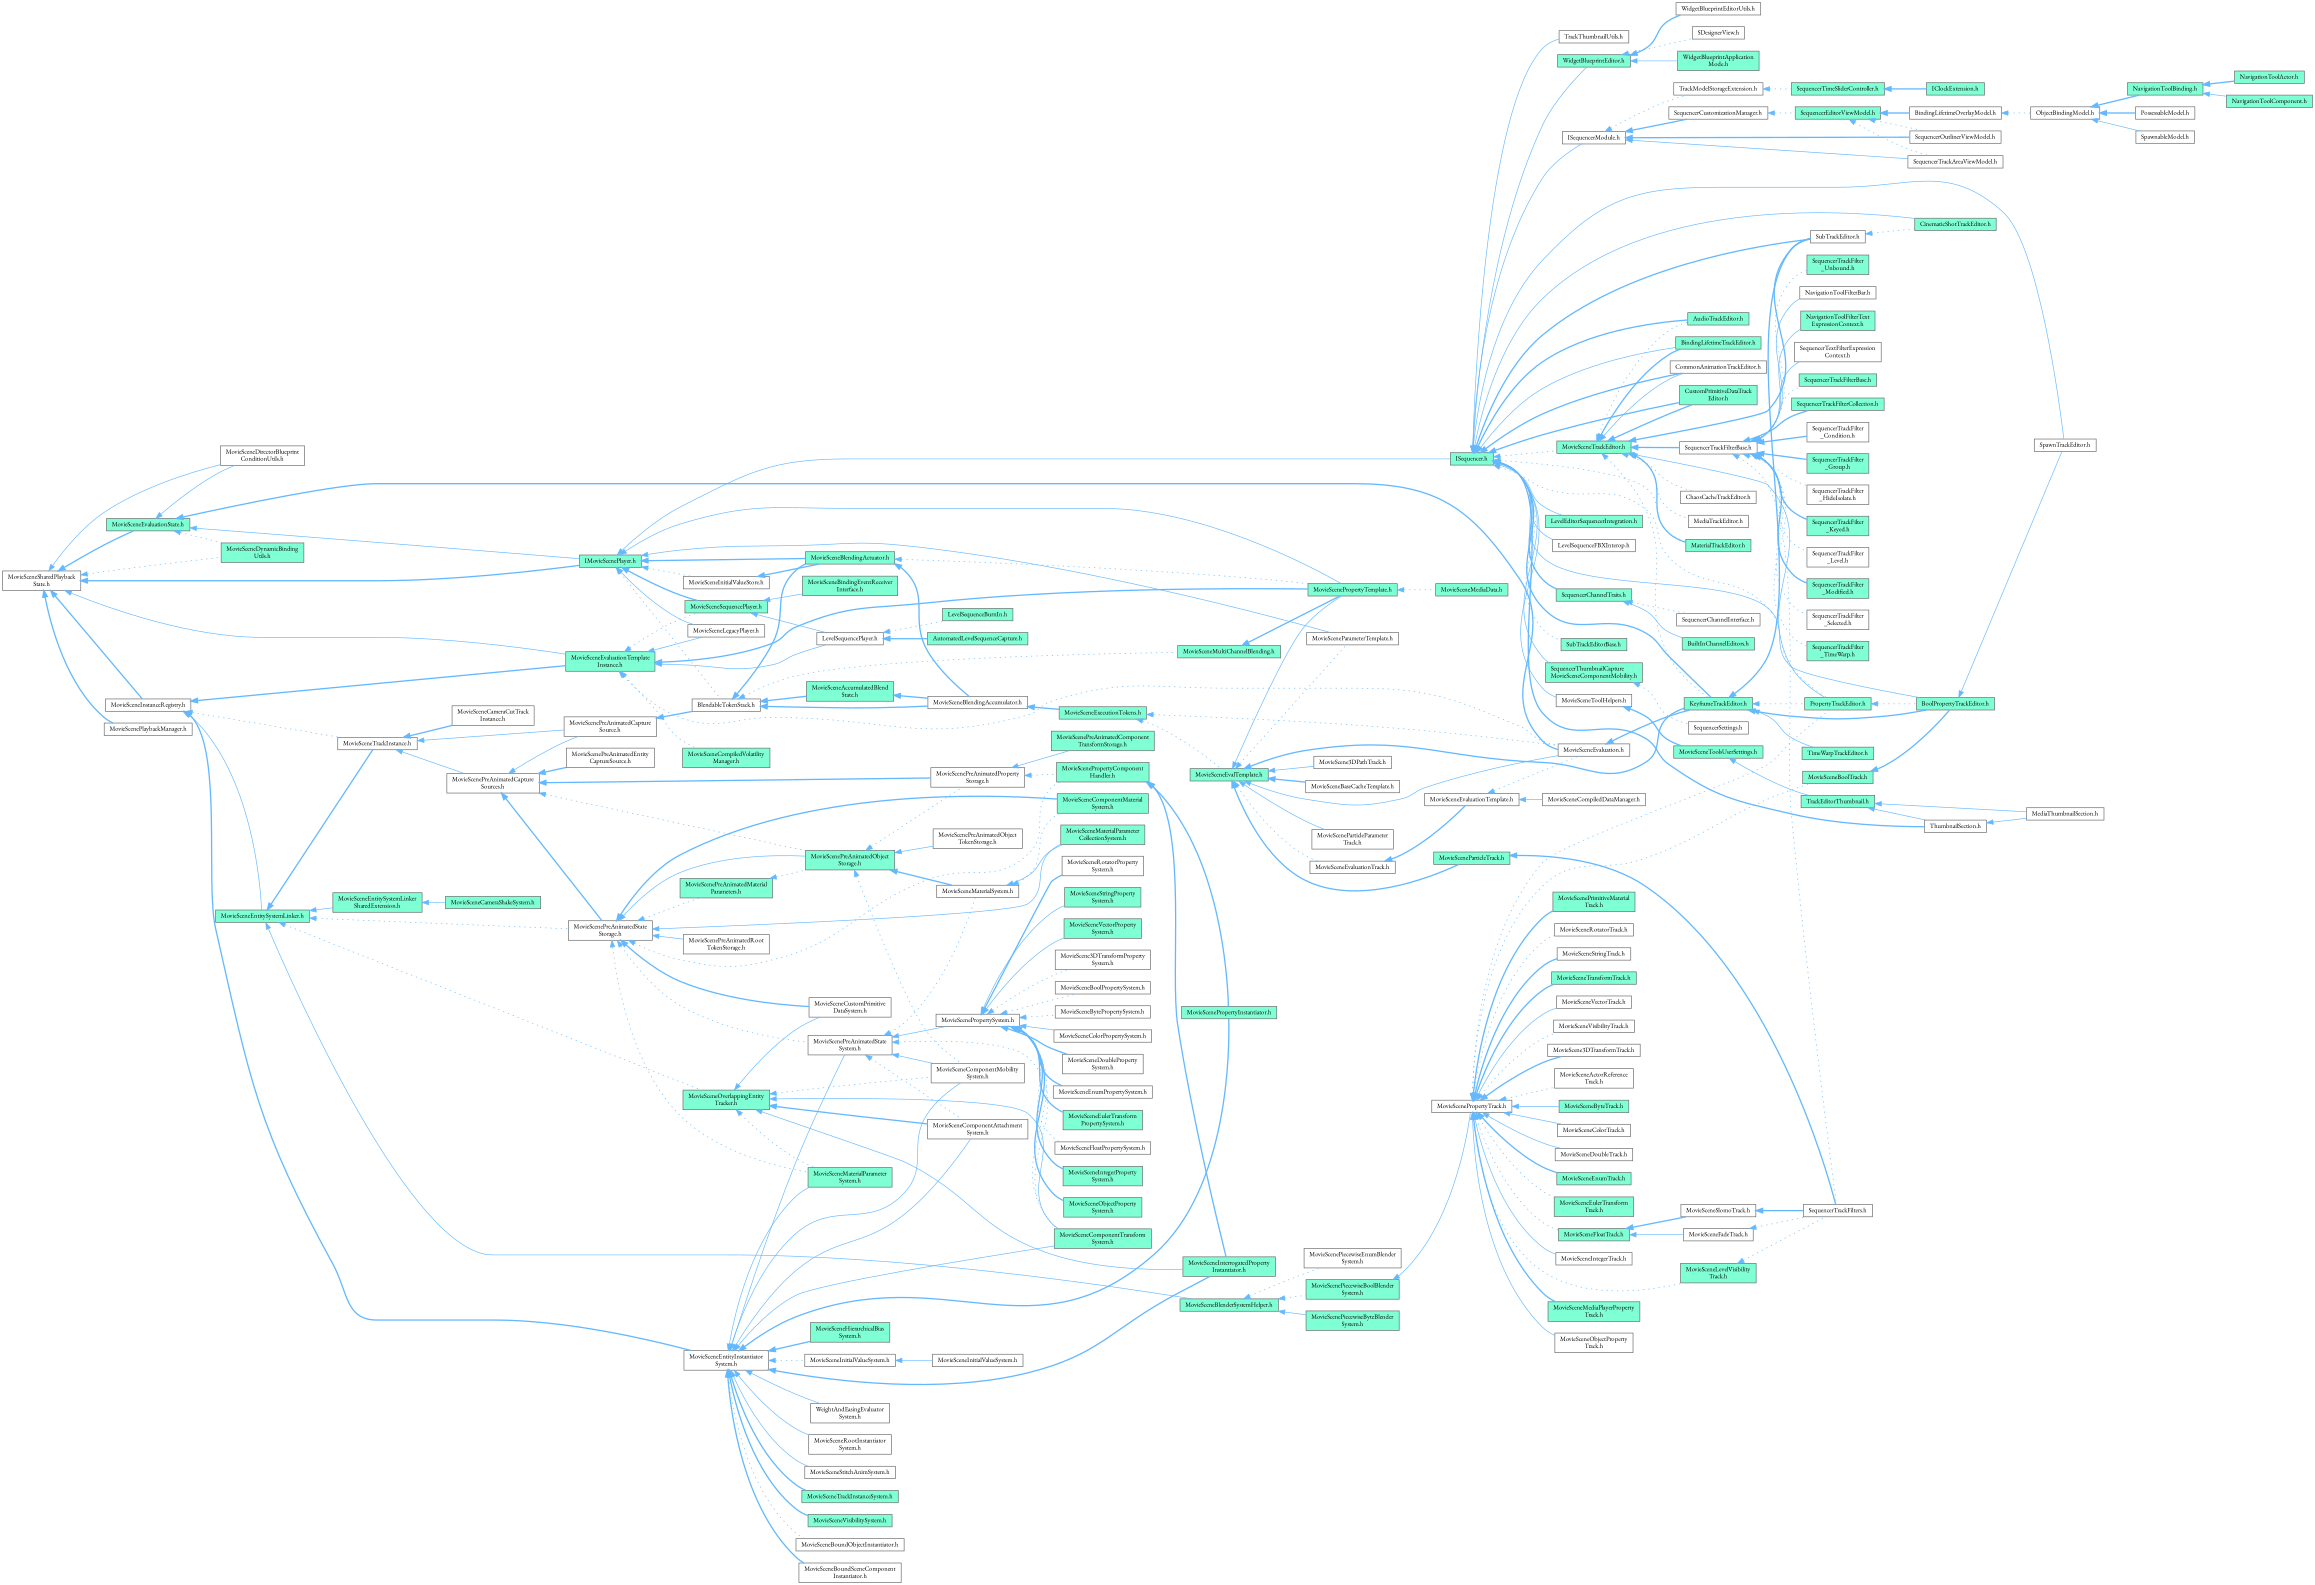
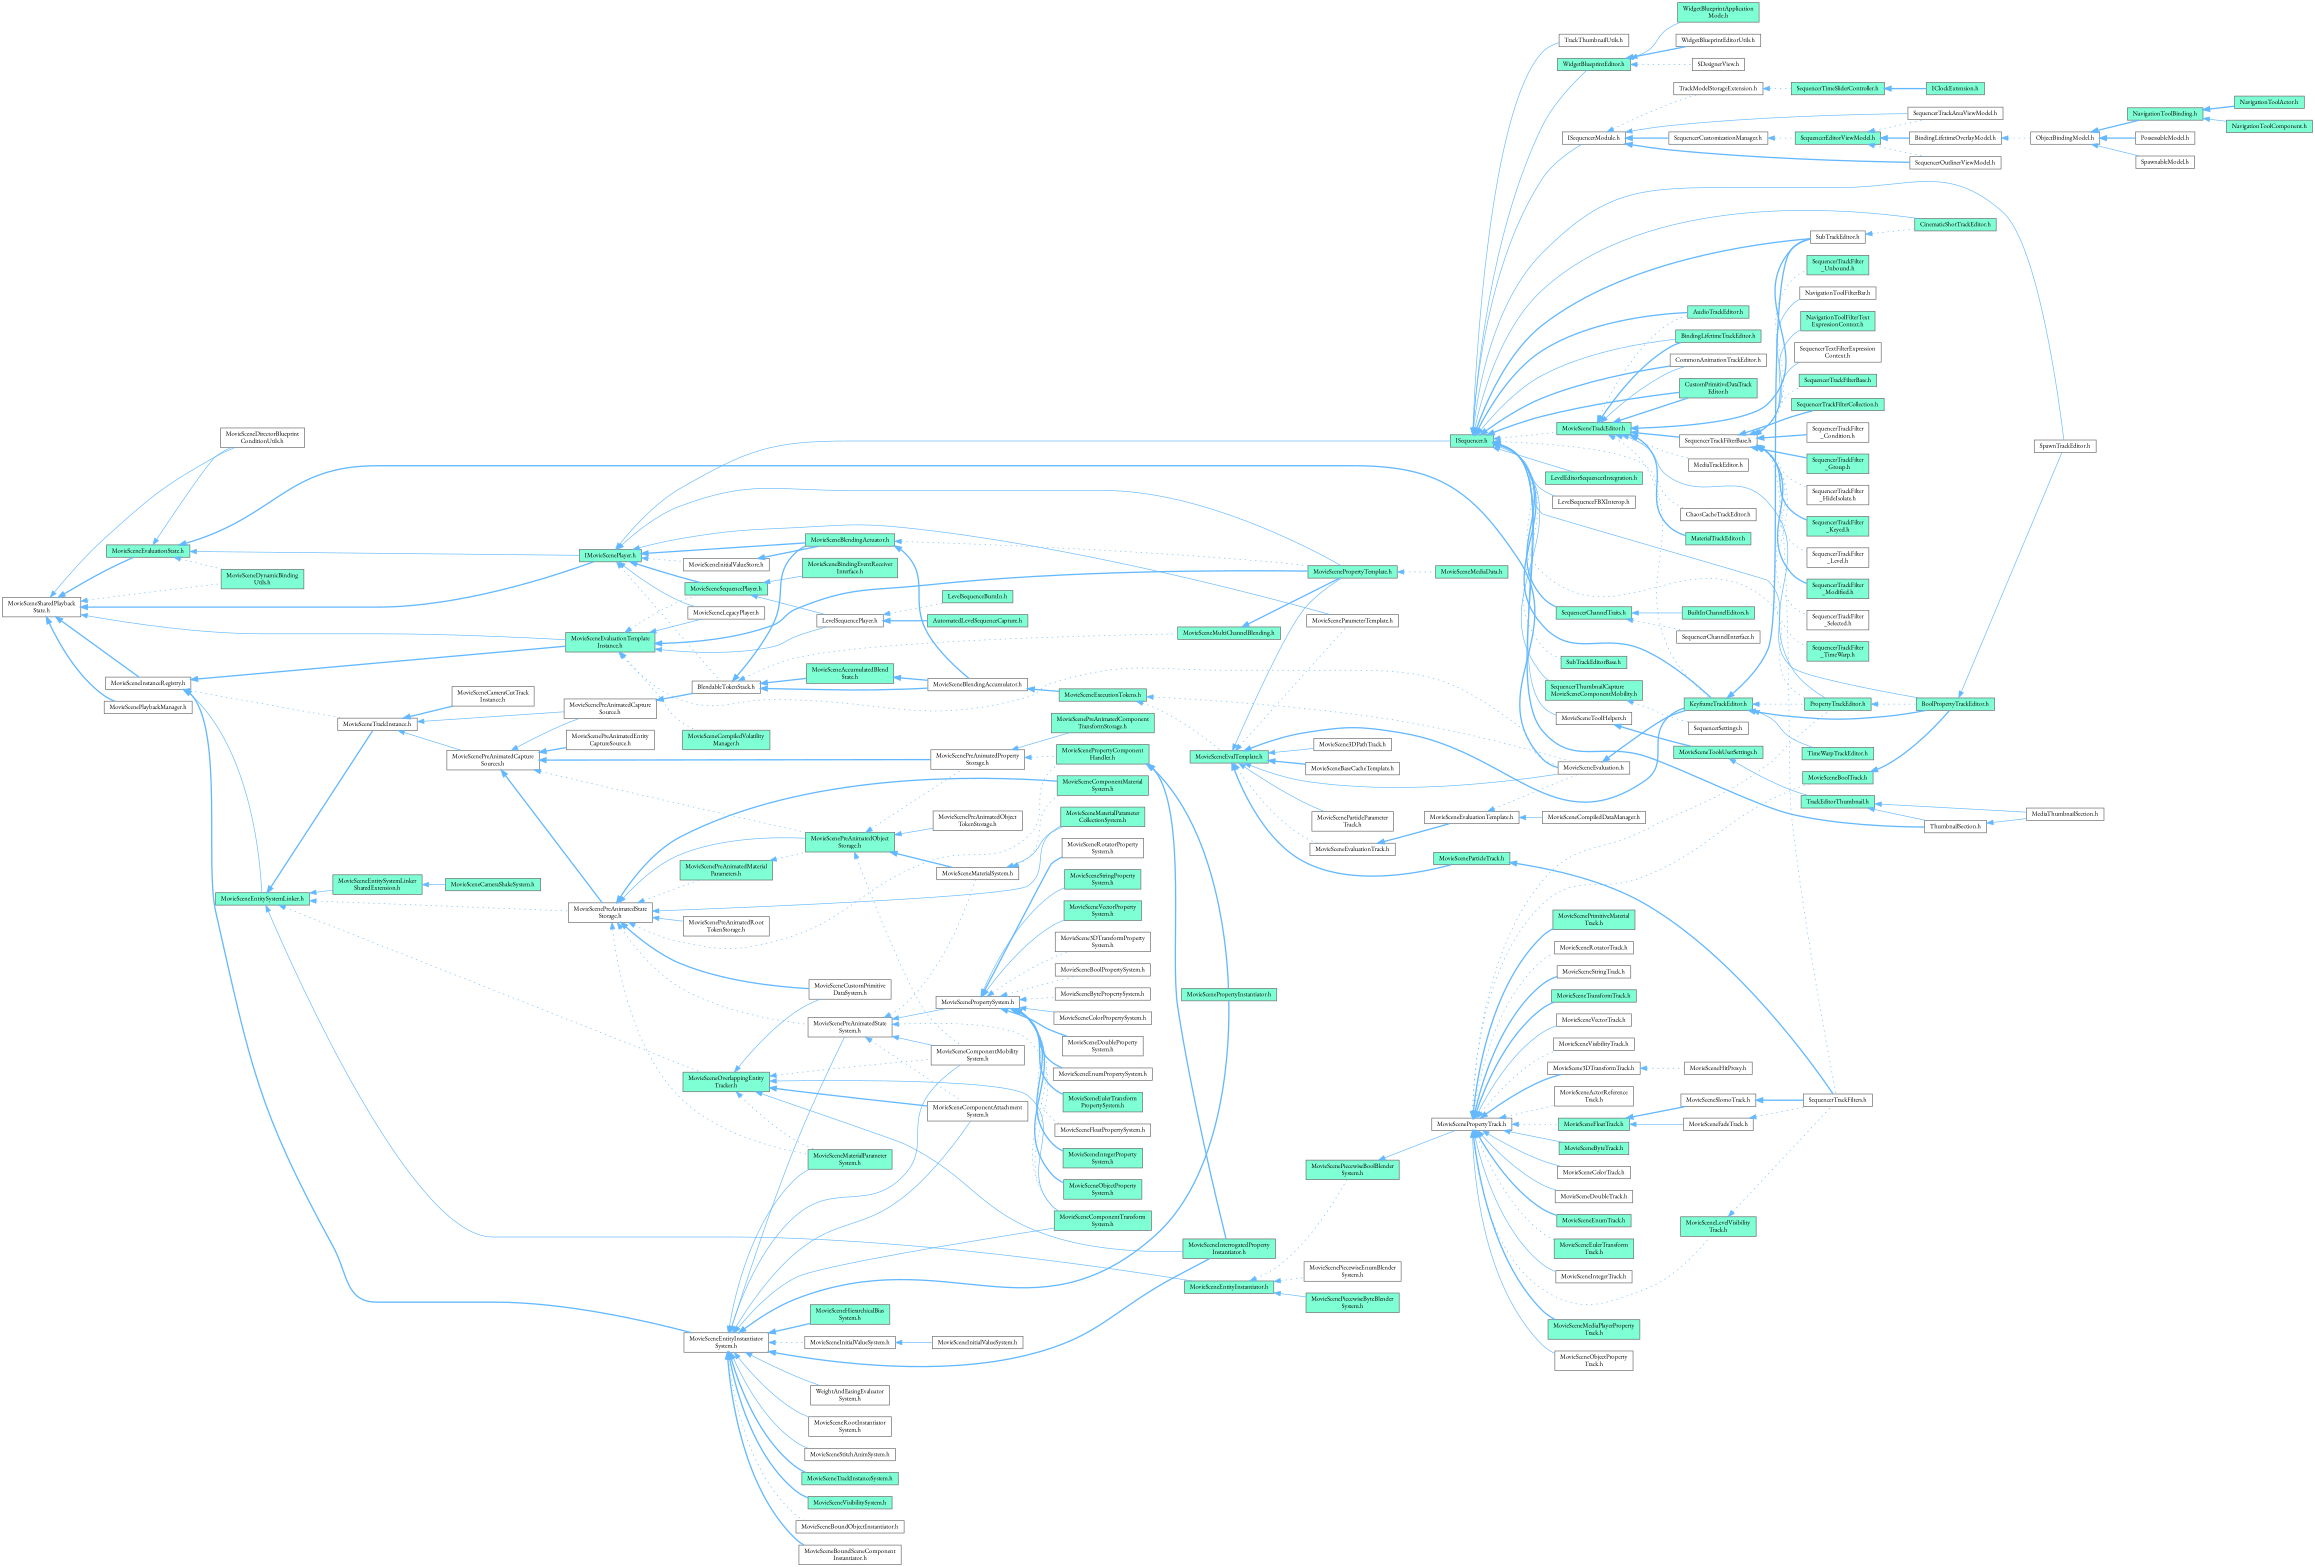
none -> (1718, 1068)
(1229, 1305) -> (1229, 1287)
